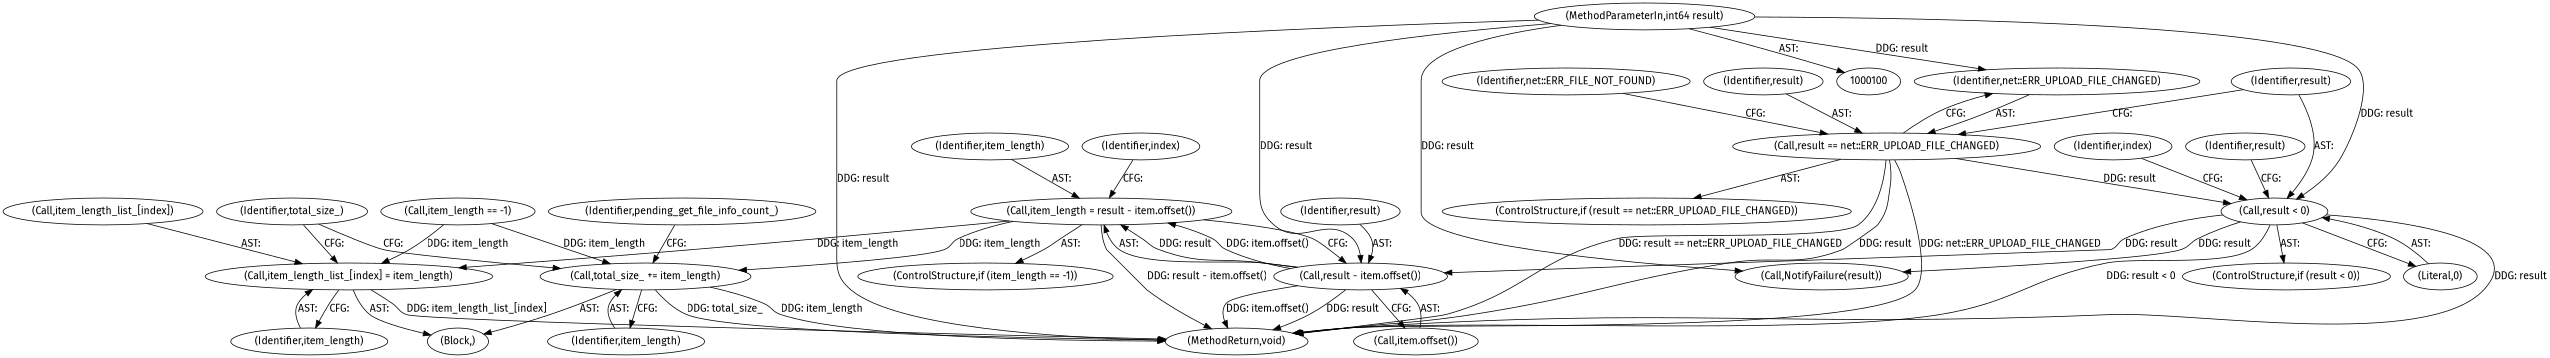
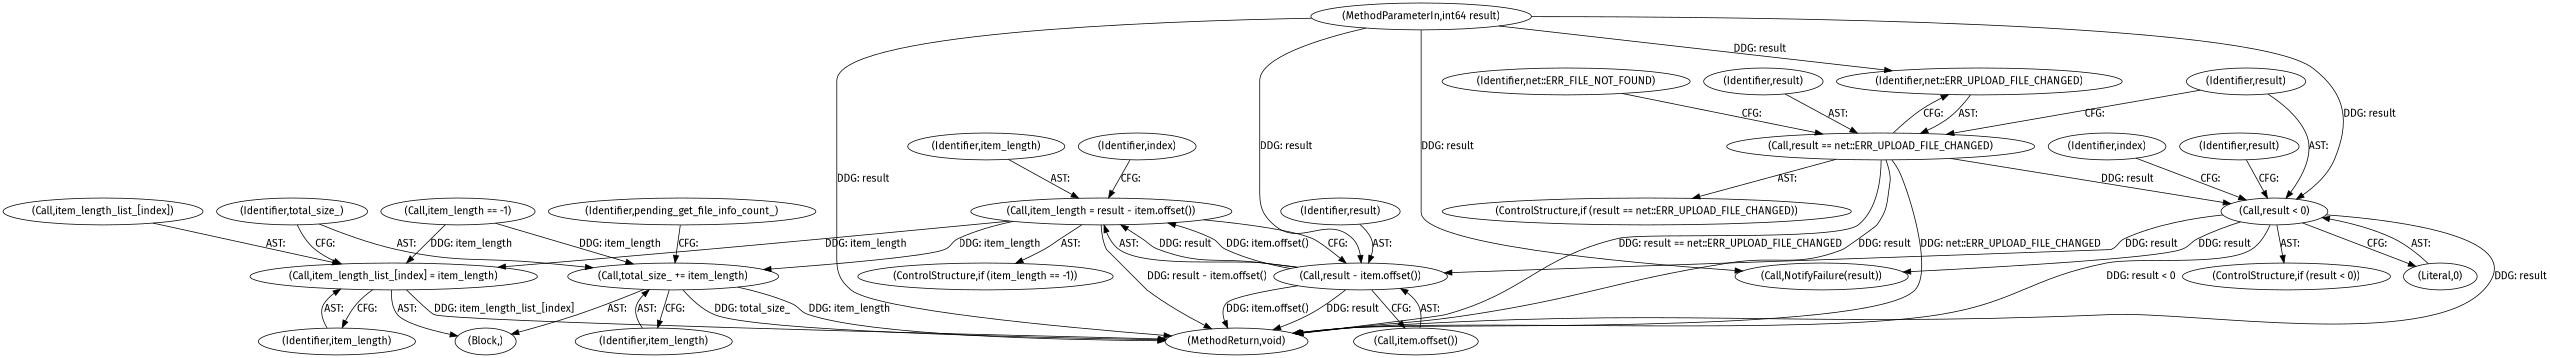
(1869, 81) -> none
(395, 244) -> (408, 244)
